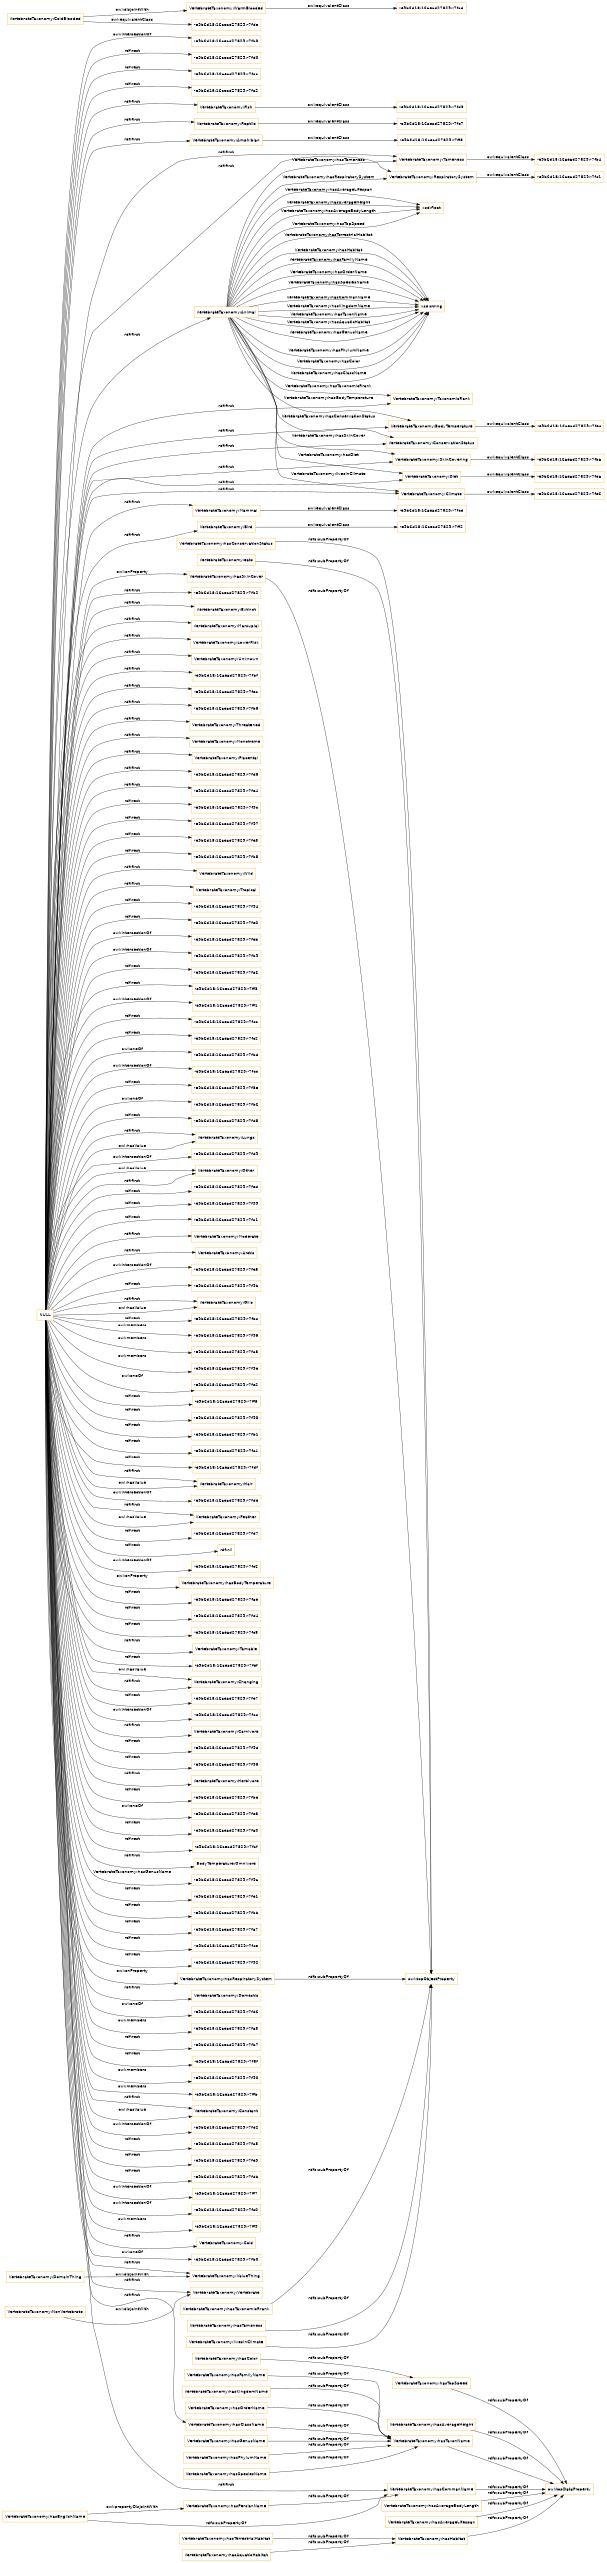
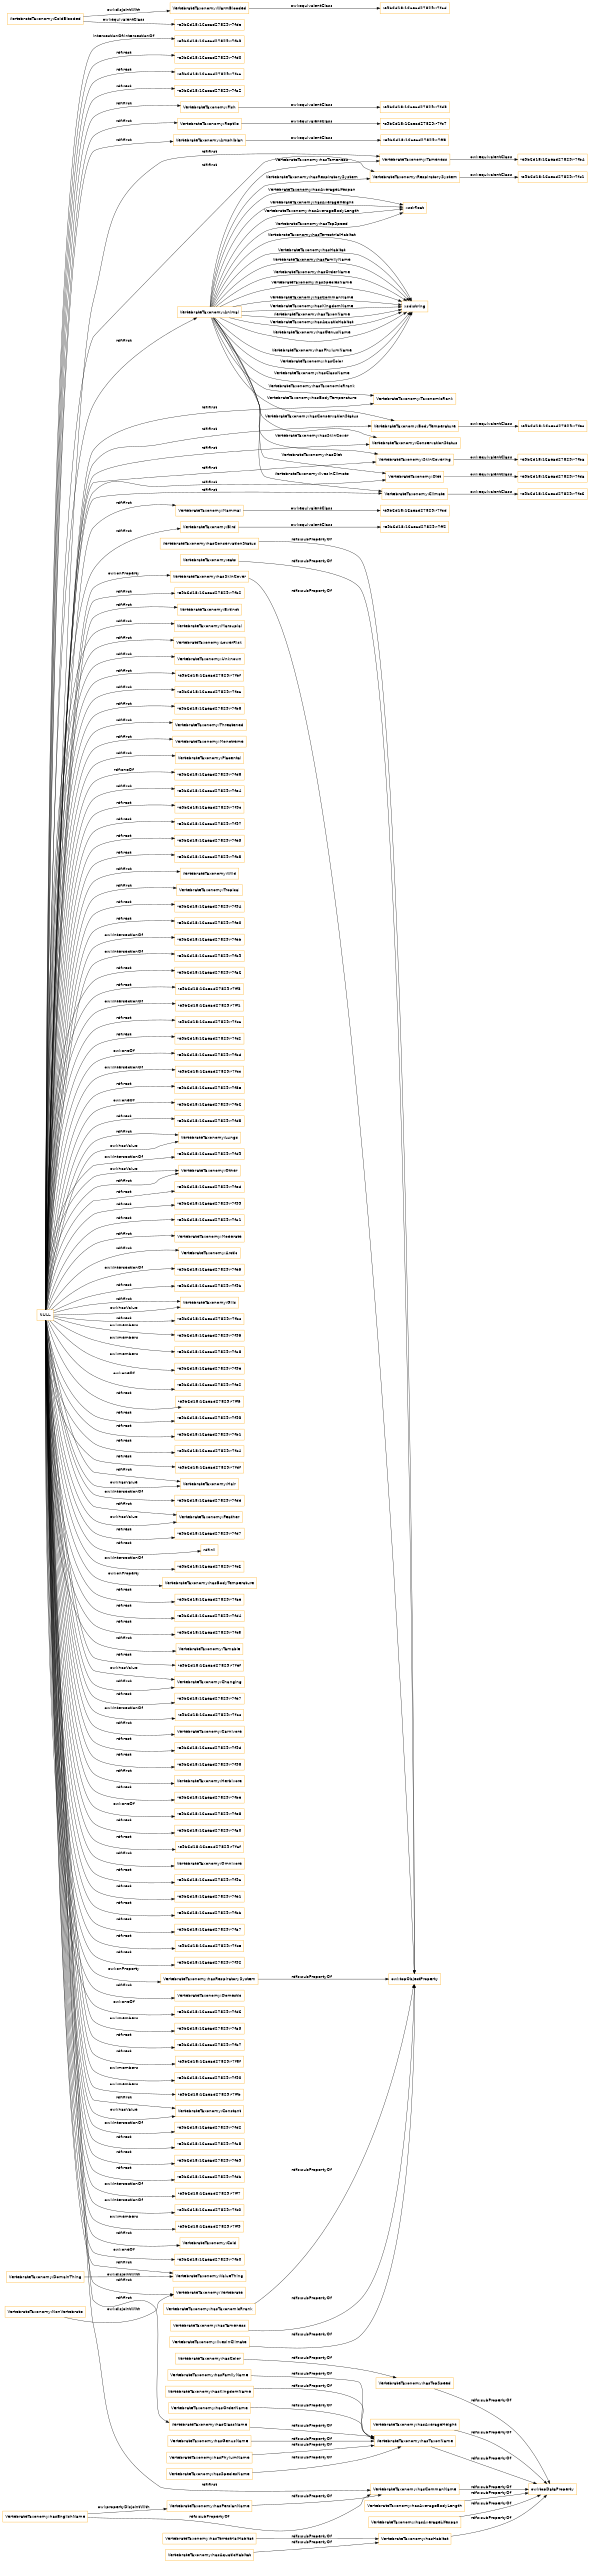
(132, 34) -> (124, 36)
(132, 768) -> (124, 770)
(226, 1864) -> (209, 1864)
(132, 1872) -> (124, 1870)
